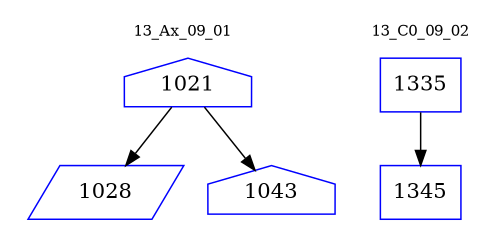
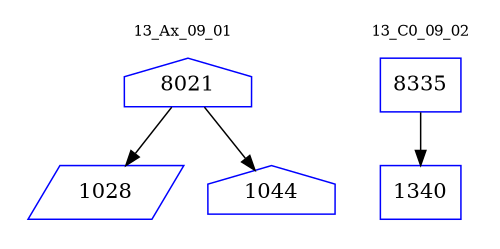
(188, 85) -> (188, 85)
(421, 85) -> (421, 85)
(271, 192) -> (271, 192)
(421, 192) -> (421, 192)
